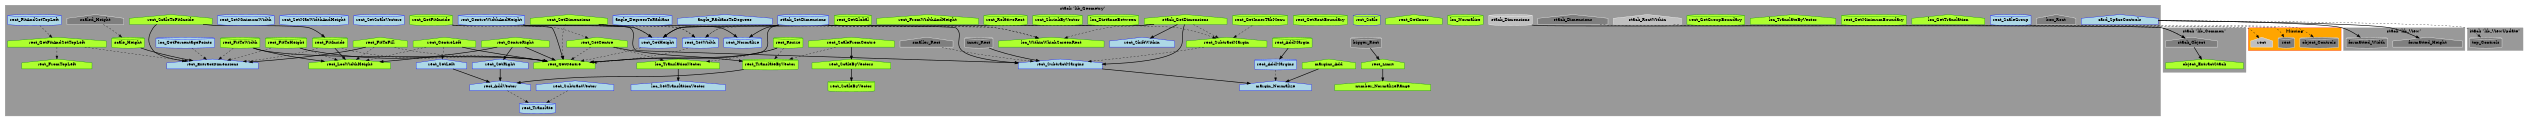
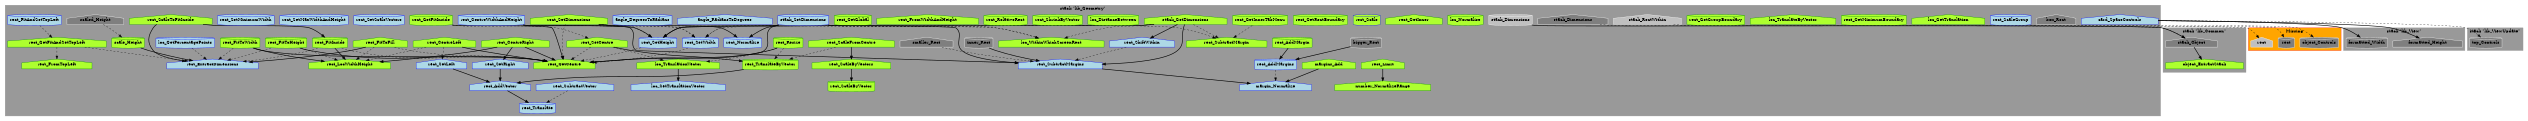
(1374, 53) -> (1325, 53)
(1148, 55) -> (1102, 53)
(517, 96) -> (517, 96)
